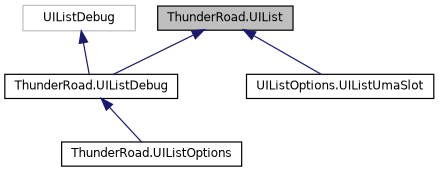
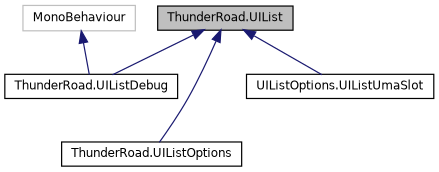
(79, 18) -> (79, 18)
(126, 125) -> (191, 93)
